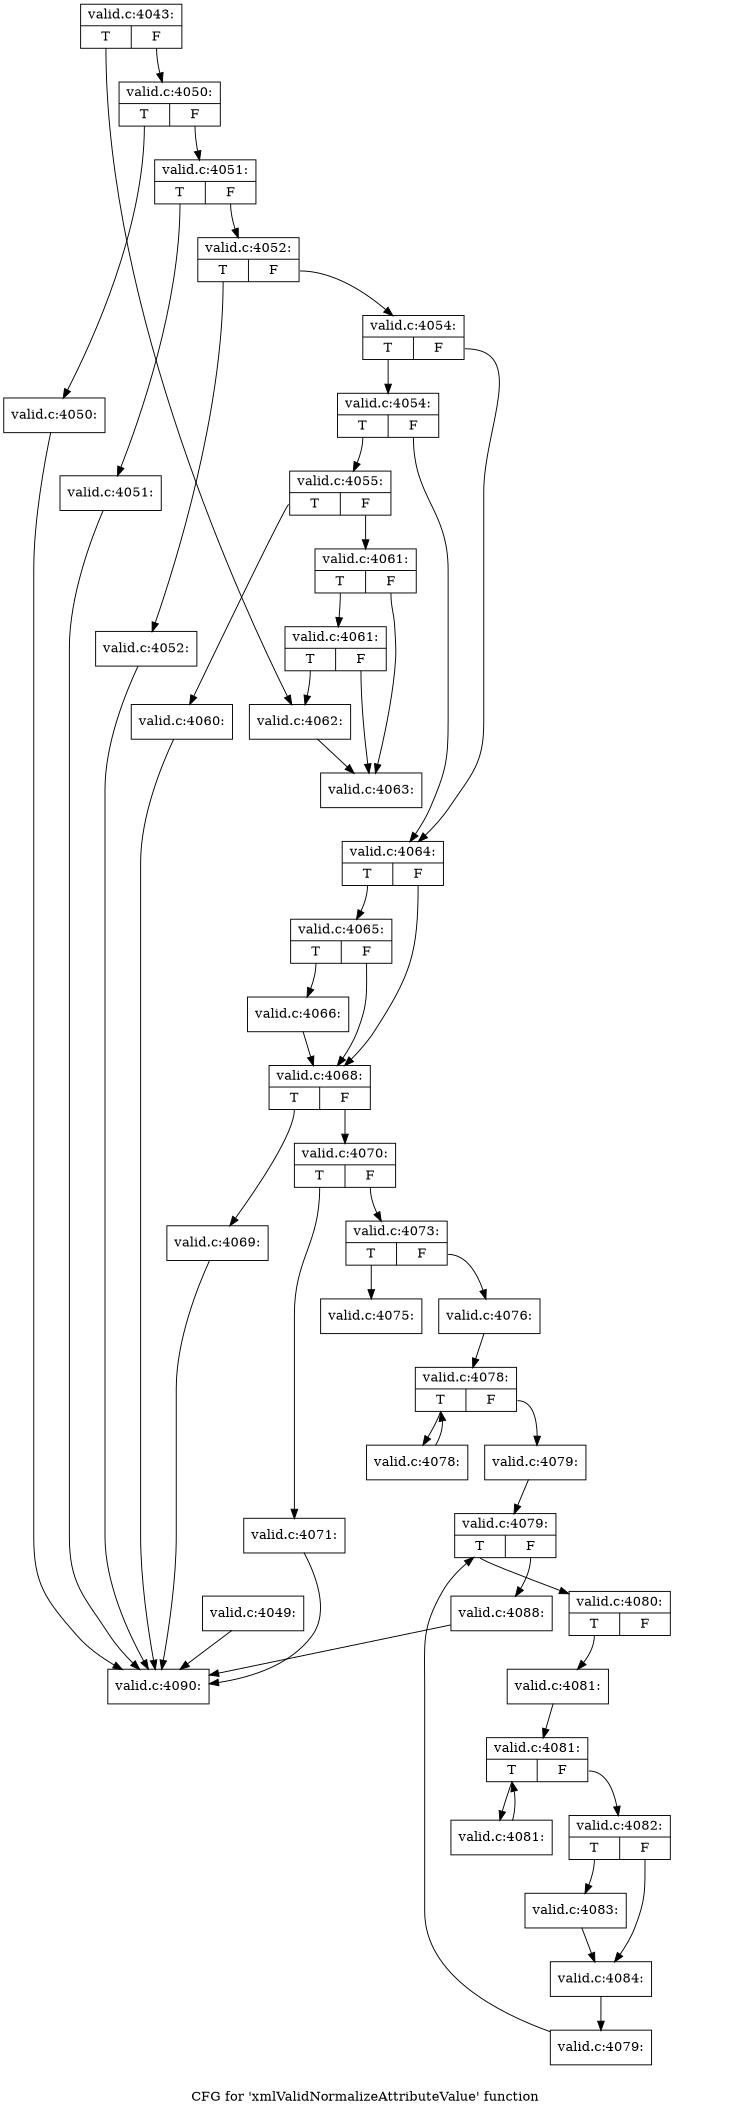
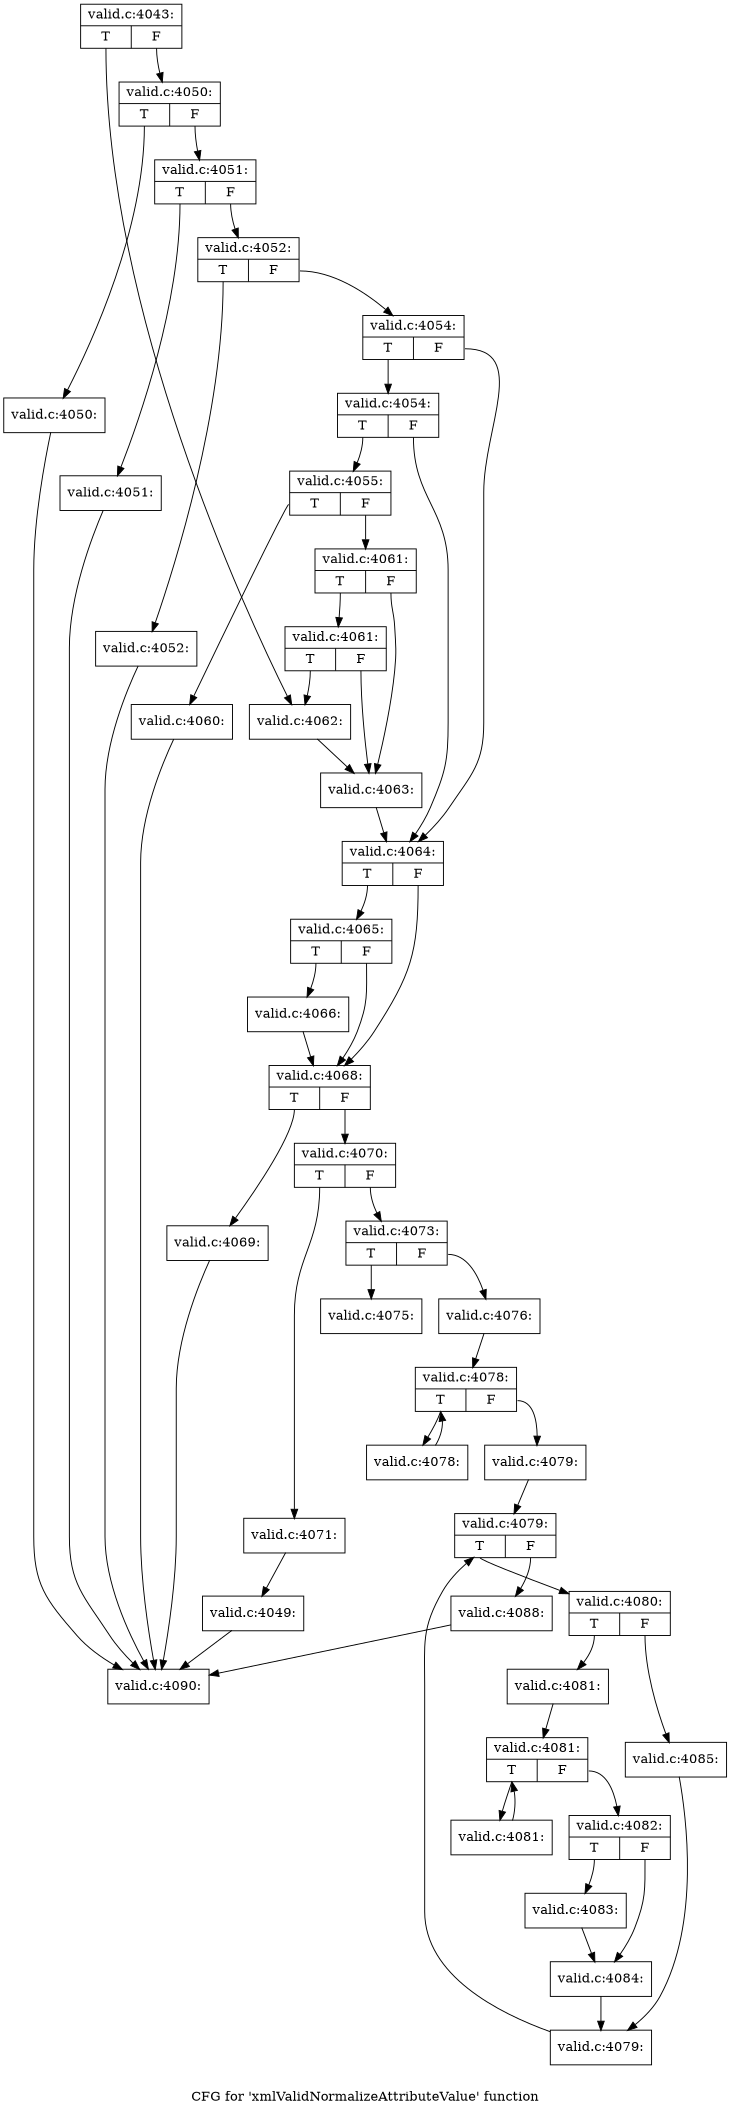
none -> (380, 820)
(306, 1643) -> (276, 1570)
none -> (676, 1760)
